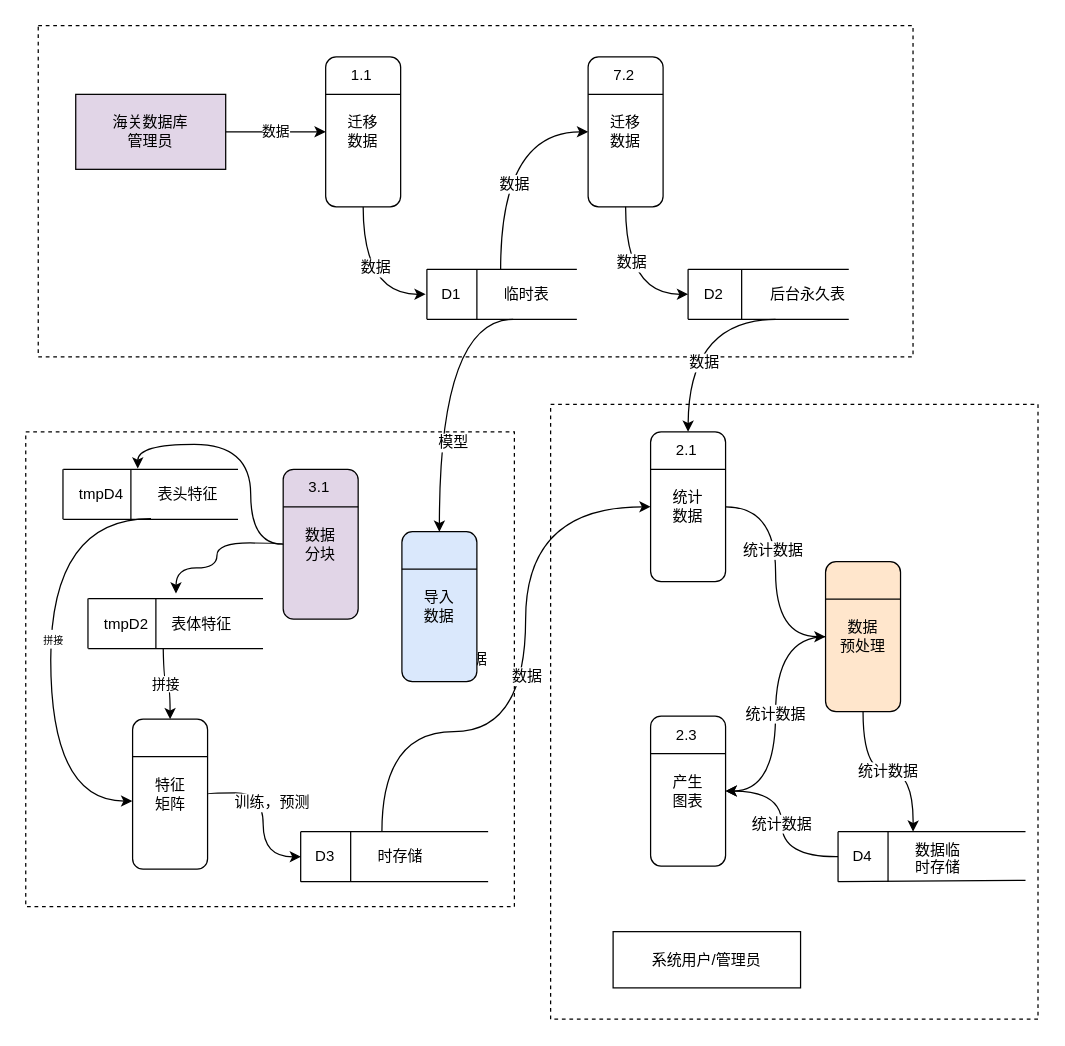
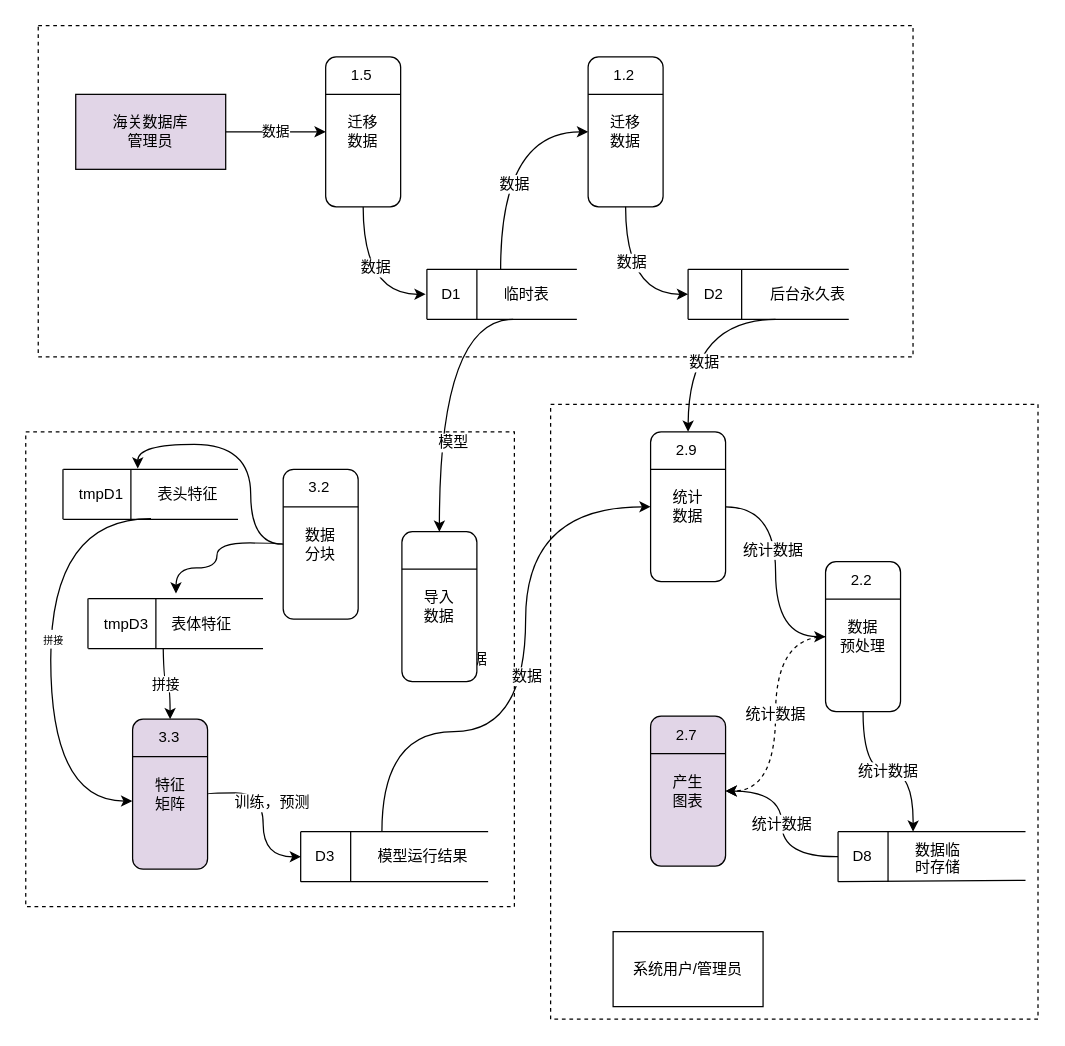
(362, 76) -> (362, 76)
(624, 76) -> (624, 76)
(687, 451) -> (687, 451)
(319, 488) -> (319, 488)
(100, 495) -> (100, 495)
(321, 544) -> (321, 544)
none -> (862, 581)
(439, 607) -> (439, 607)
(125, 625) -> (125, 625)
(863, 637) -> (863, 637)
(783, 666) -> (783, 666)
(687, 736) -> (687, 736)
none -> (169, 738)
(688, 791) -> (688, 791)
(170, 794) -> (170, 794)
(401, 857) -> (423, 857)
(862, 857) -> (862, 857)
(707, 960) -> (688, 969)
